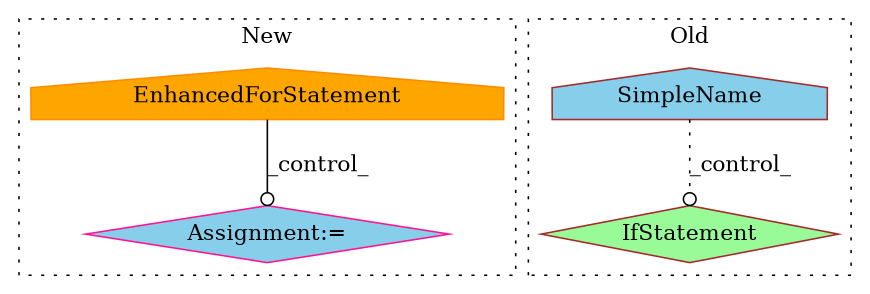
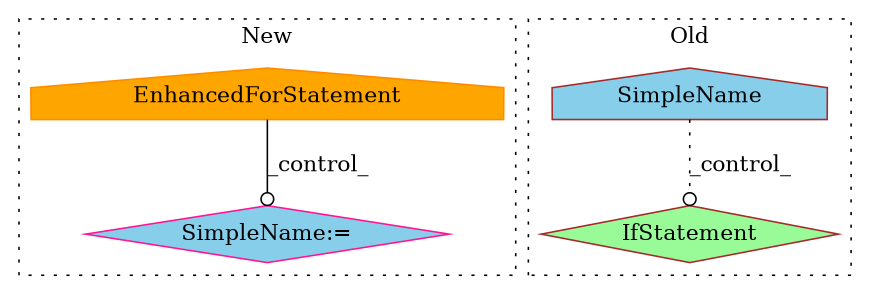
(267, 234) -> (267, 234)
